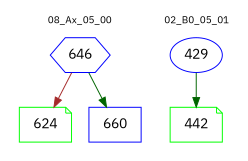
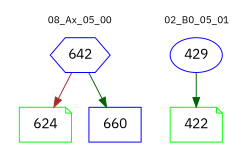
(80, 55) -> (80, 55)
(196, 125) -> (196, 125)
